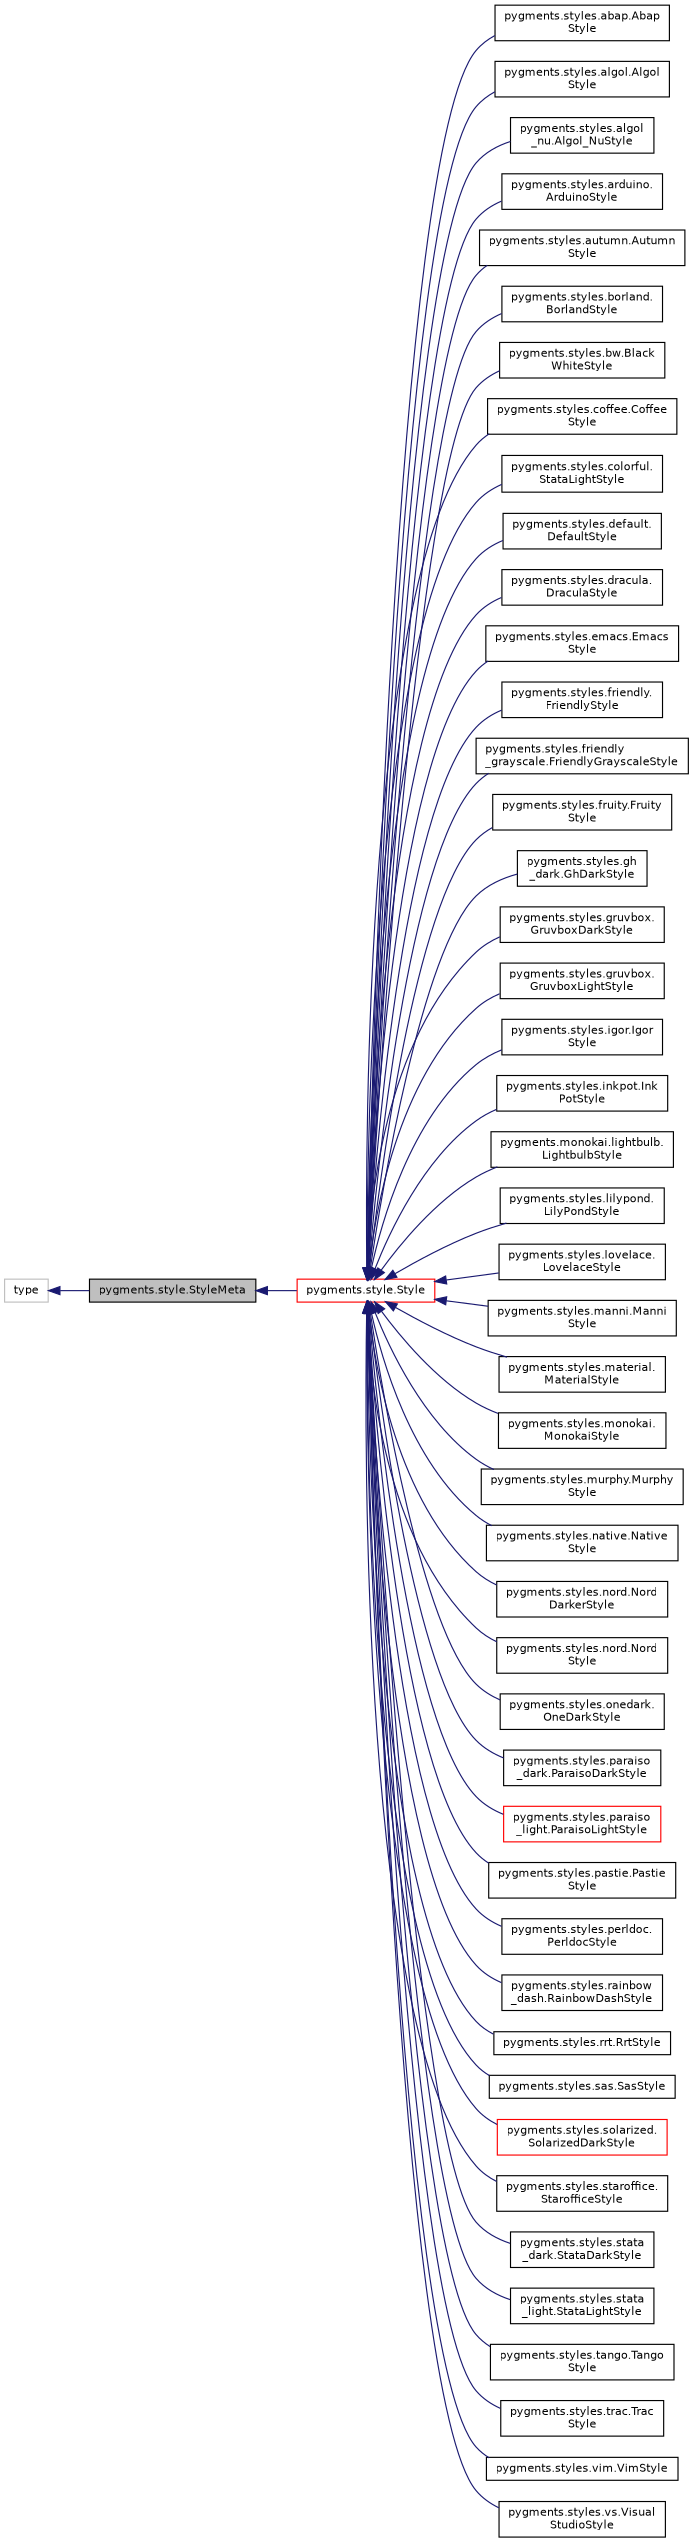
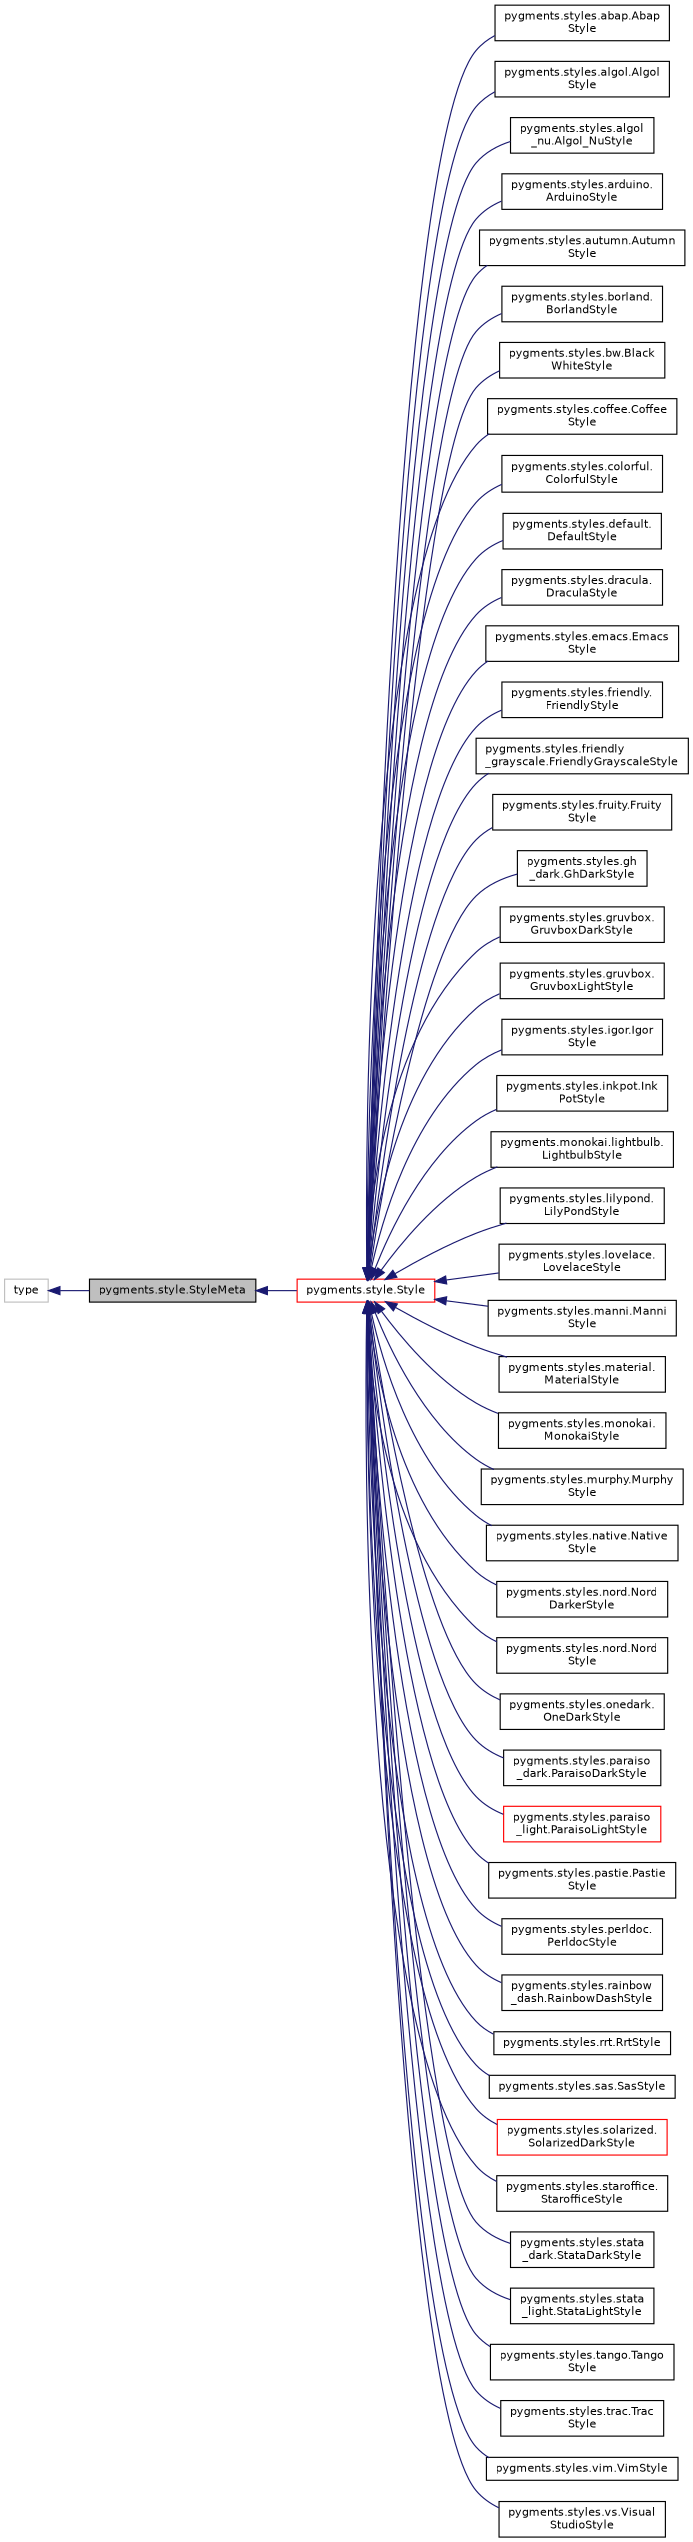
(582, 474) -> (582, 474)
